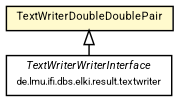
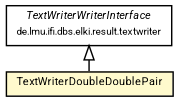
(89, 50) -> (89, 66)
